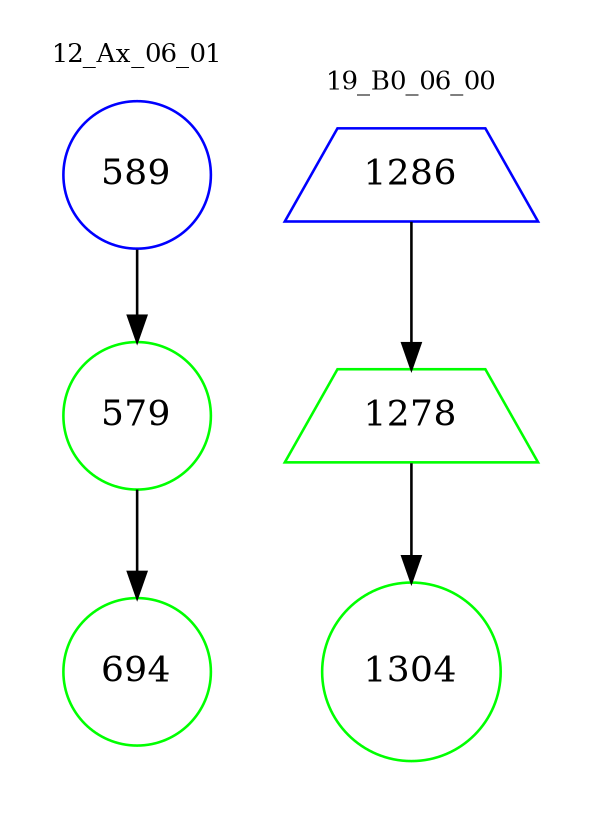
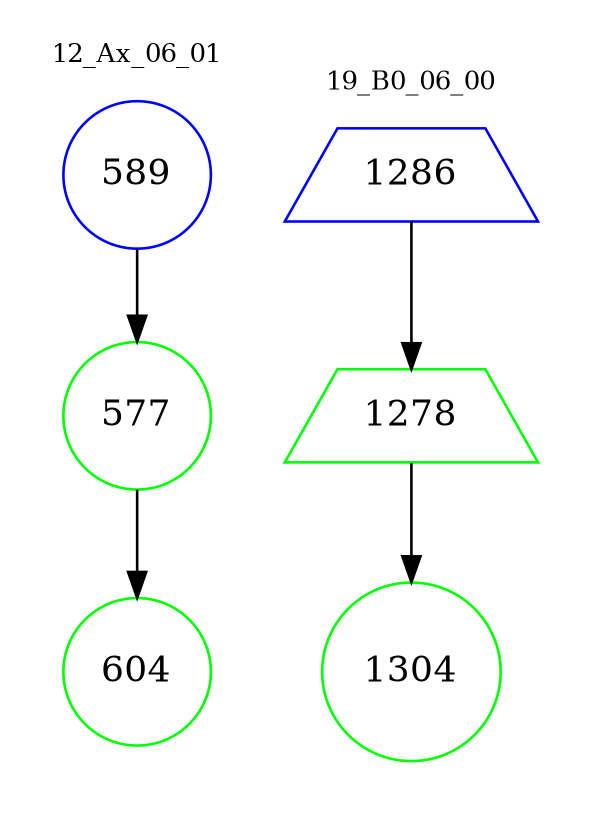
(137, 416) -> (137, 416)
(137, 672) -> (137, 672)
